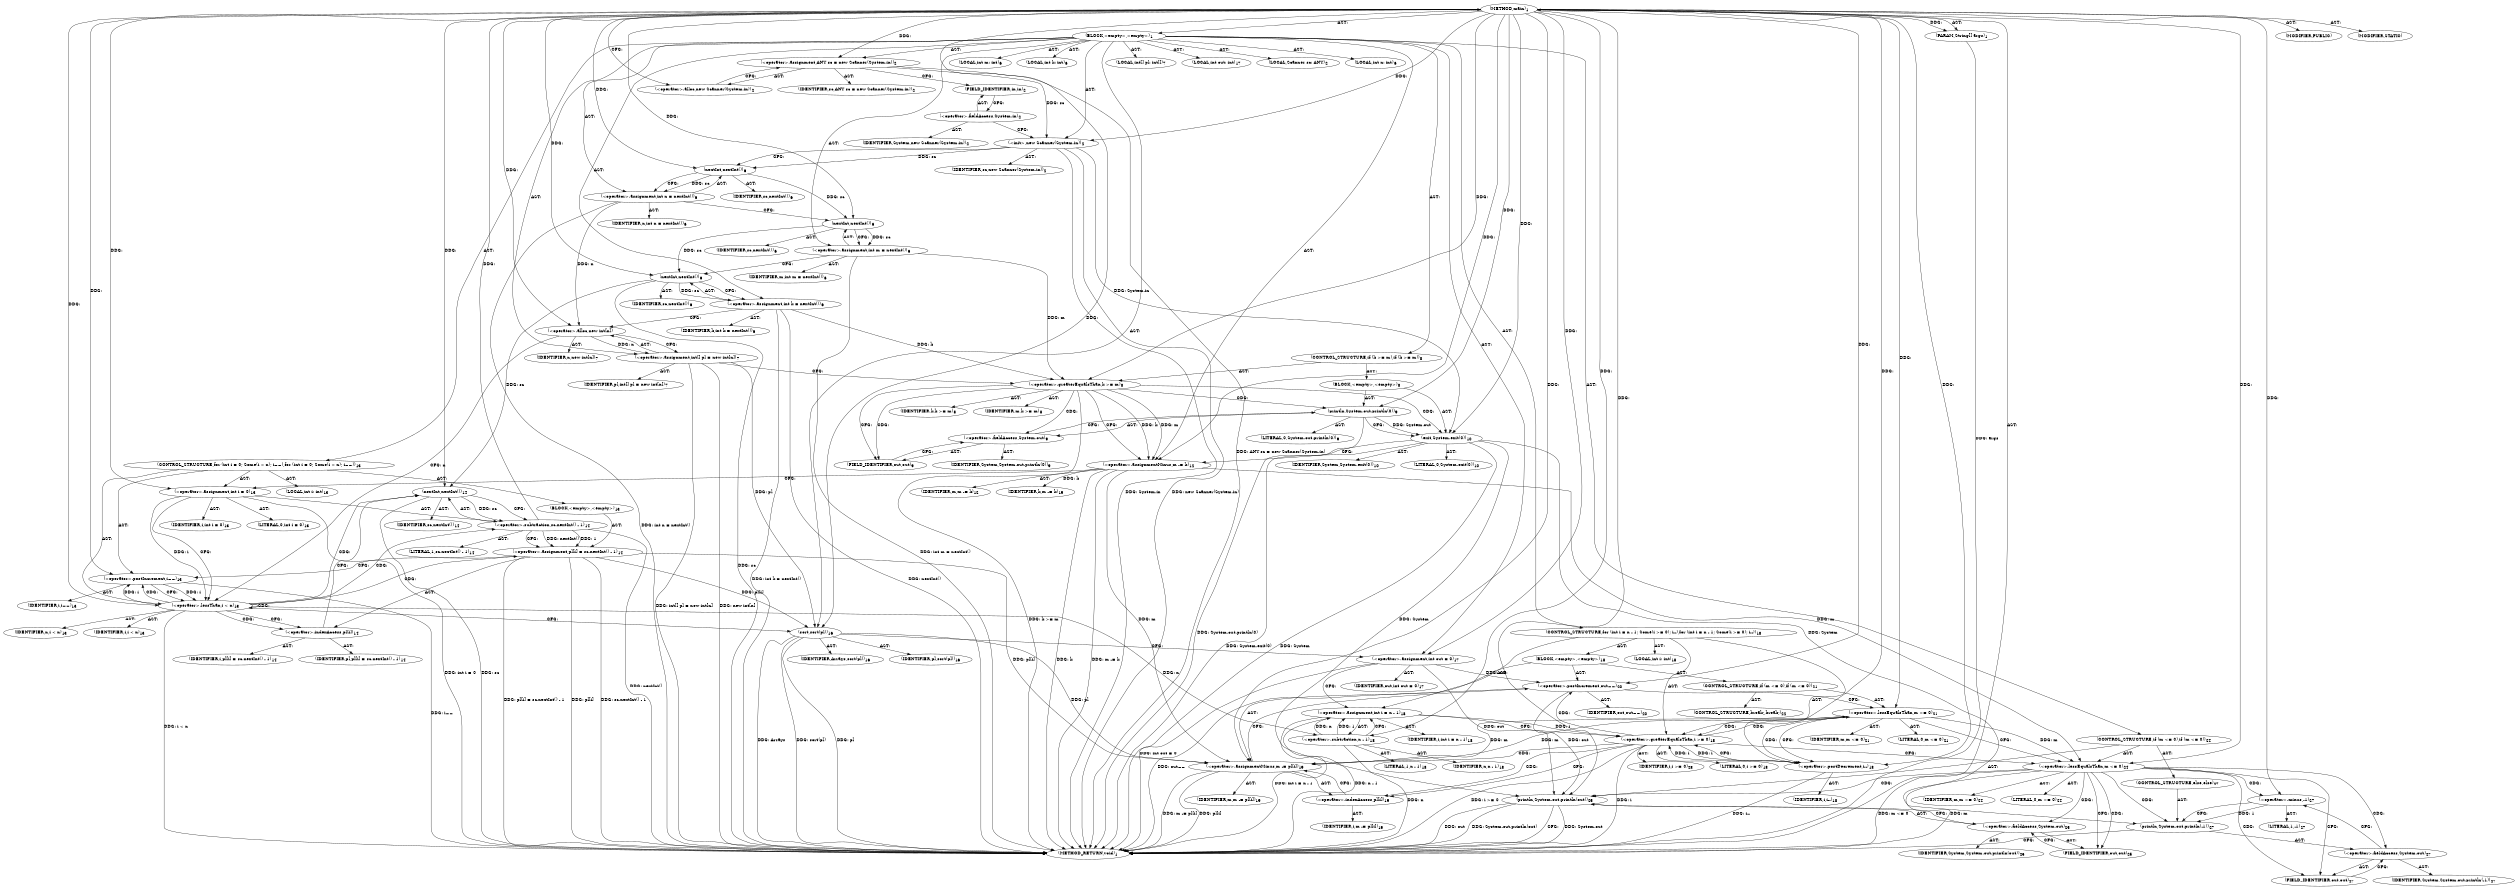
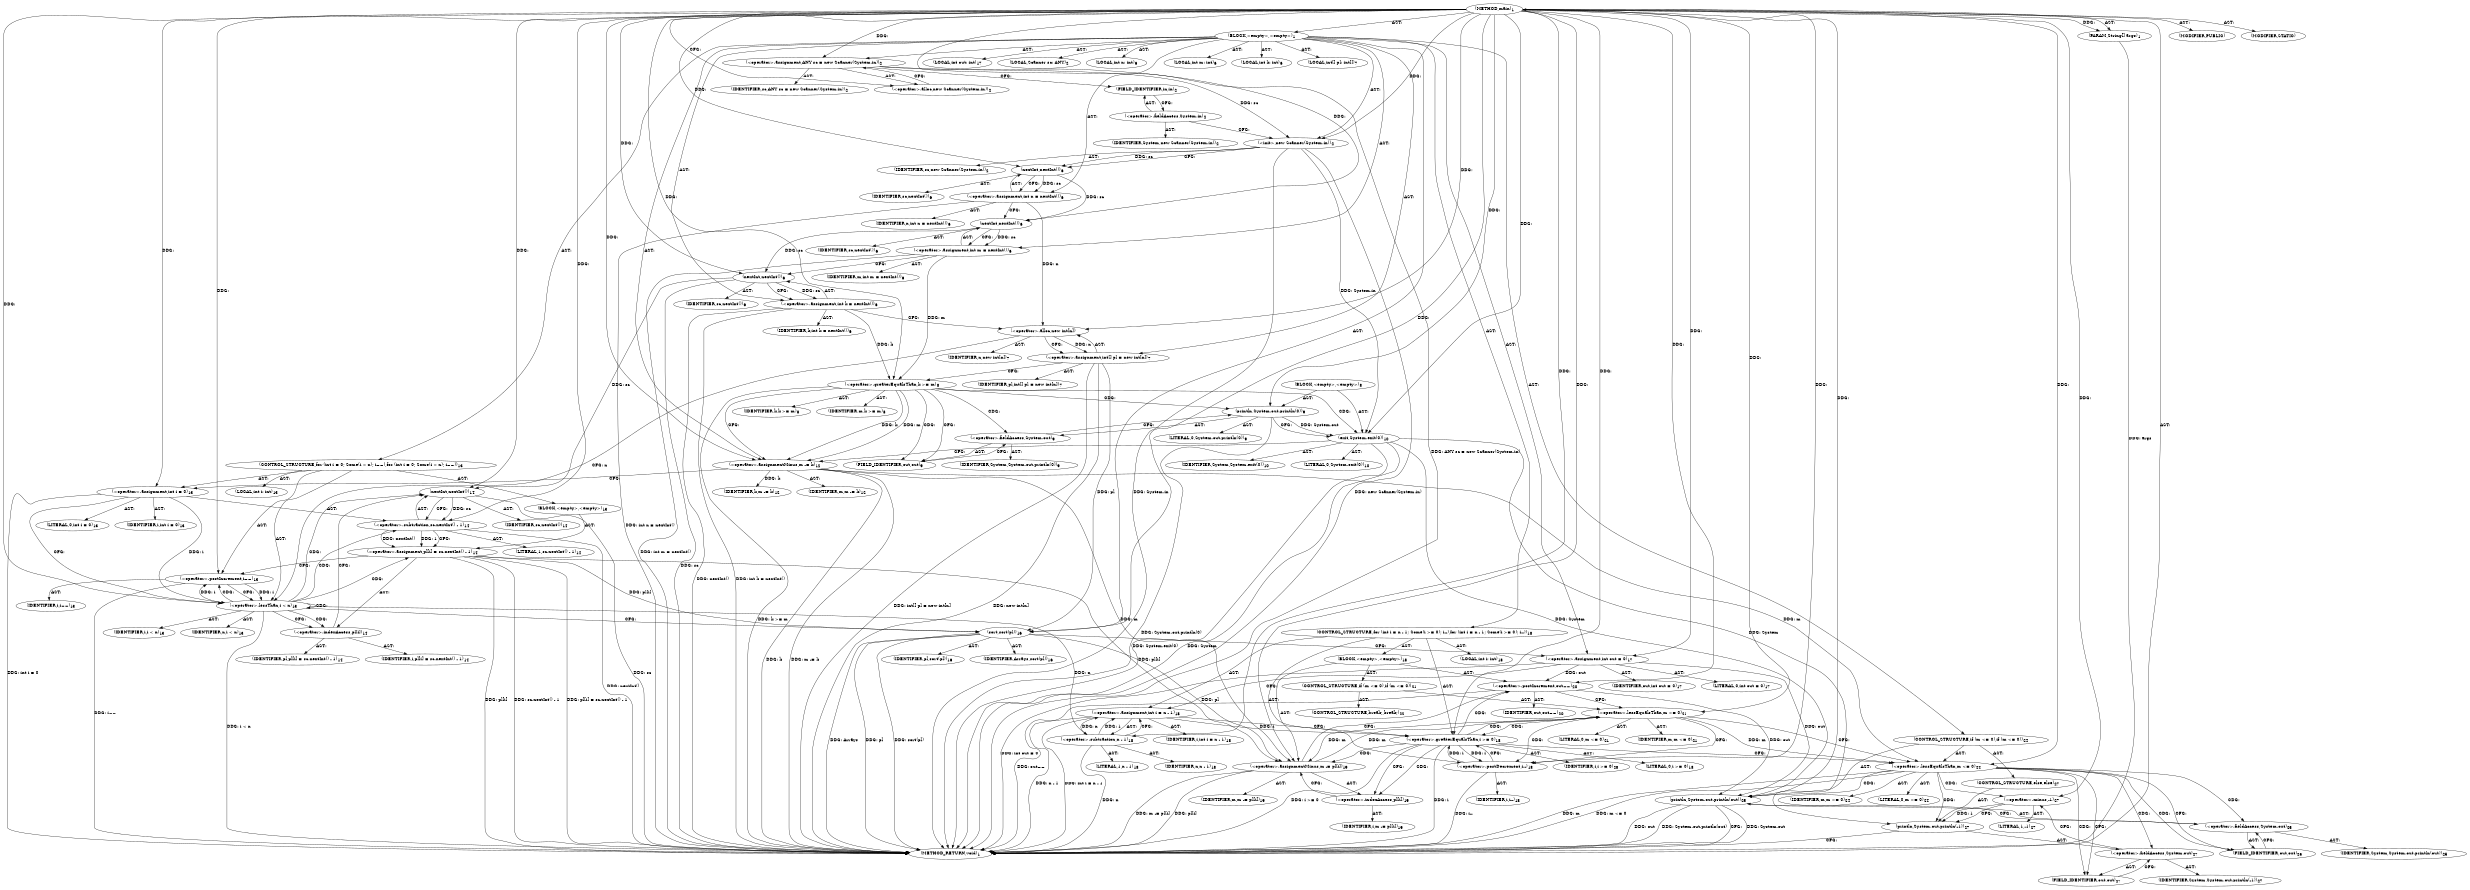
(489, 48) -> (584, 25)
(1367, 358) -> none
(1061, 492) -> (777, 492)
none -> (1741, 686)
